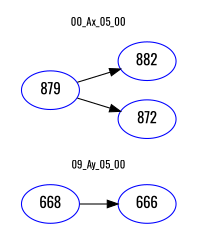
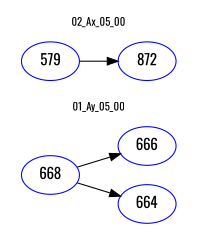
(99, 23) -> (99, 23)
(147, 61) -> none
(50, 90) -> (50, 61)
(99, 166) -> (99, 108)
none -> (147, 204)
